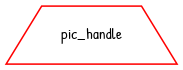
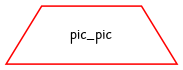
(92, 35) -> (92, 35)
